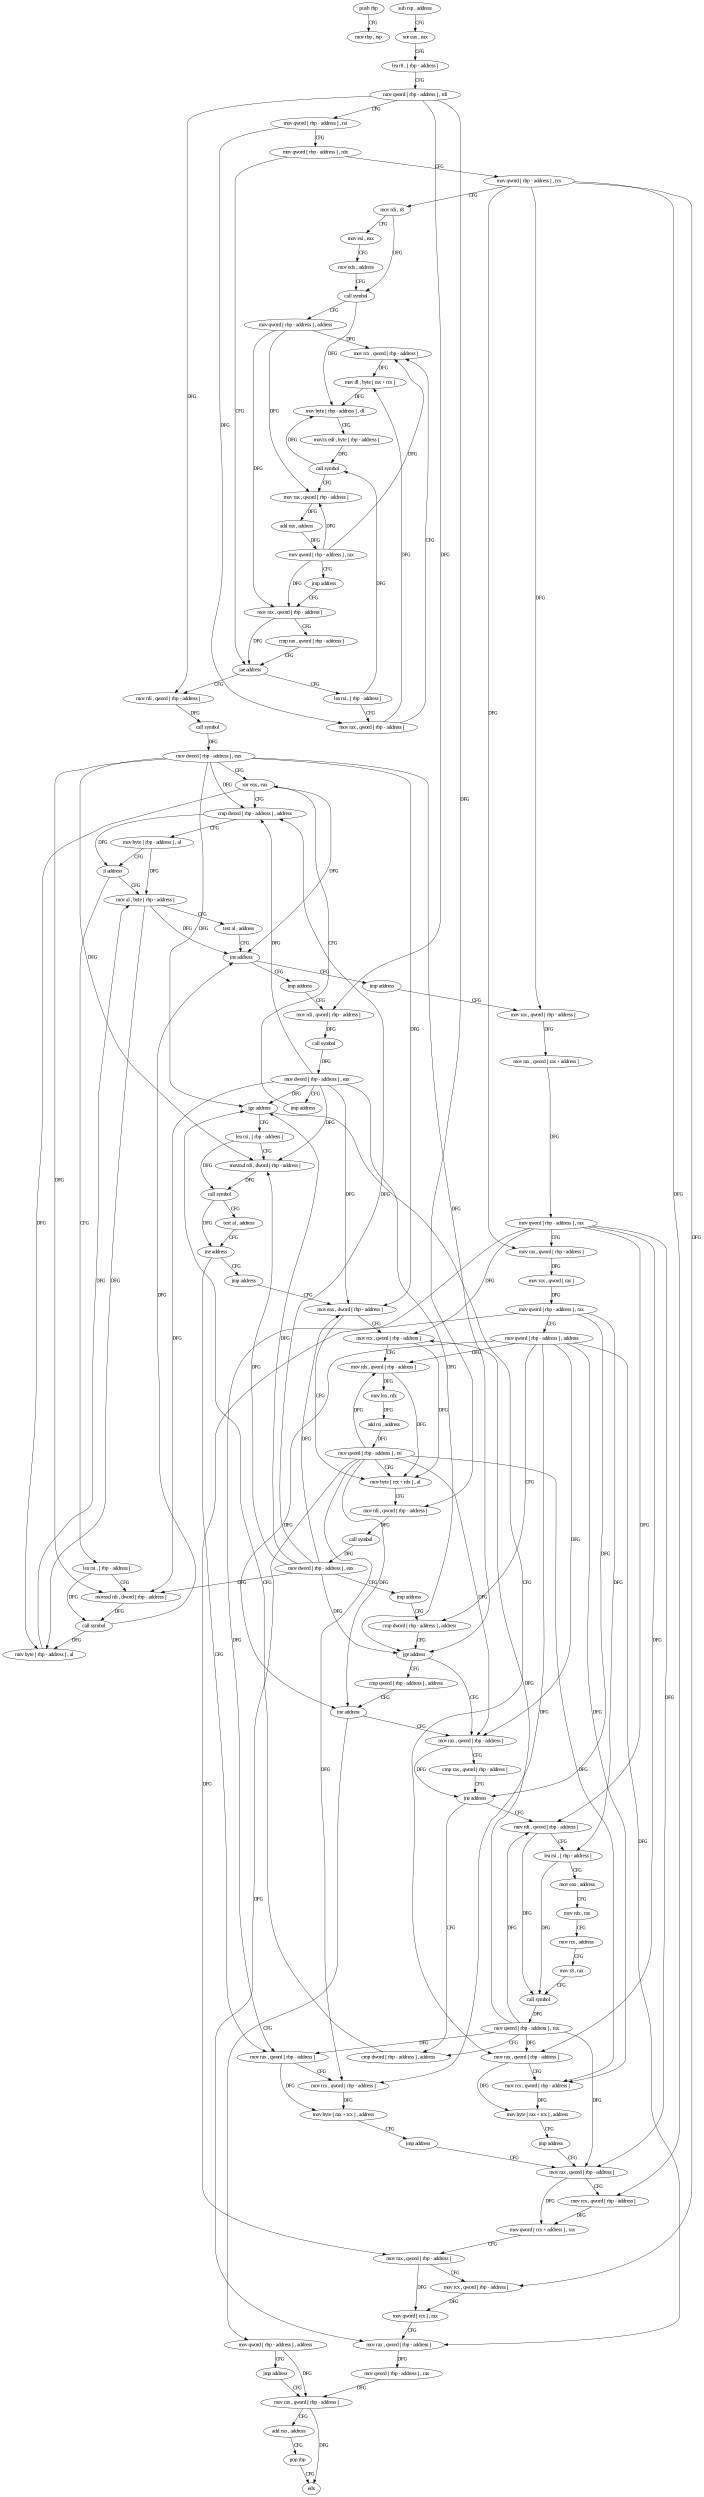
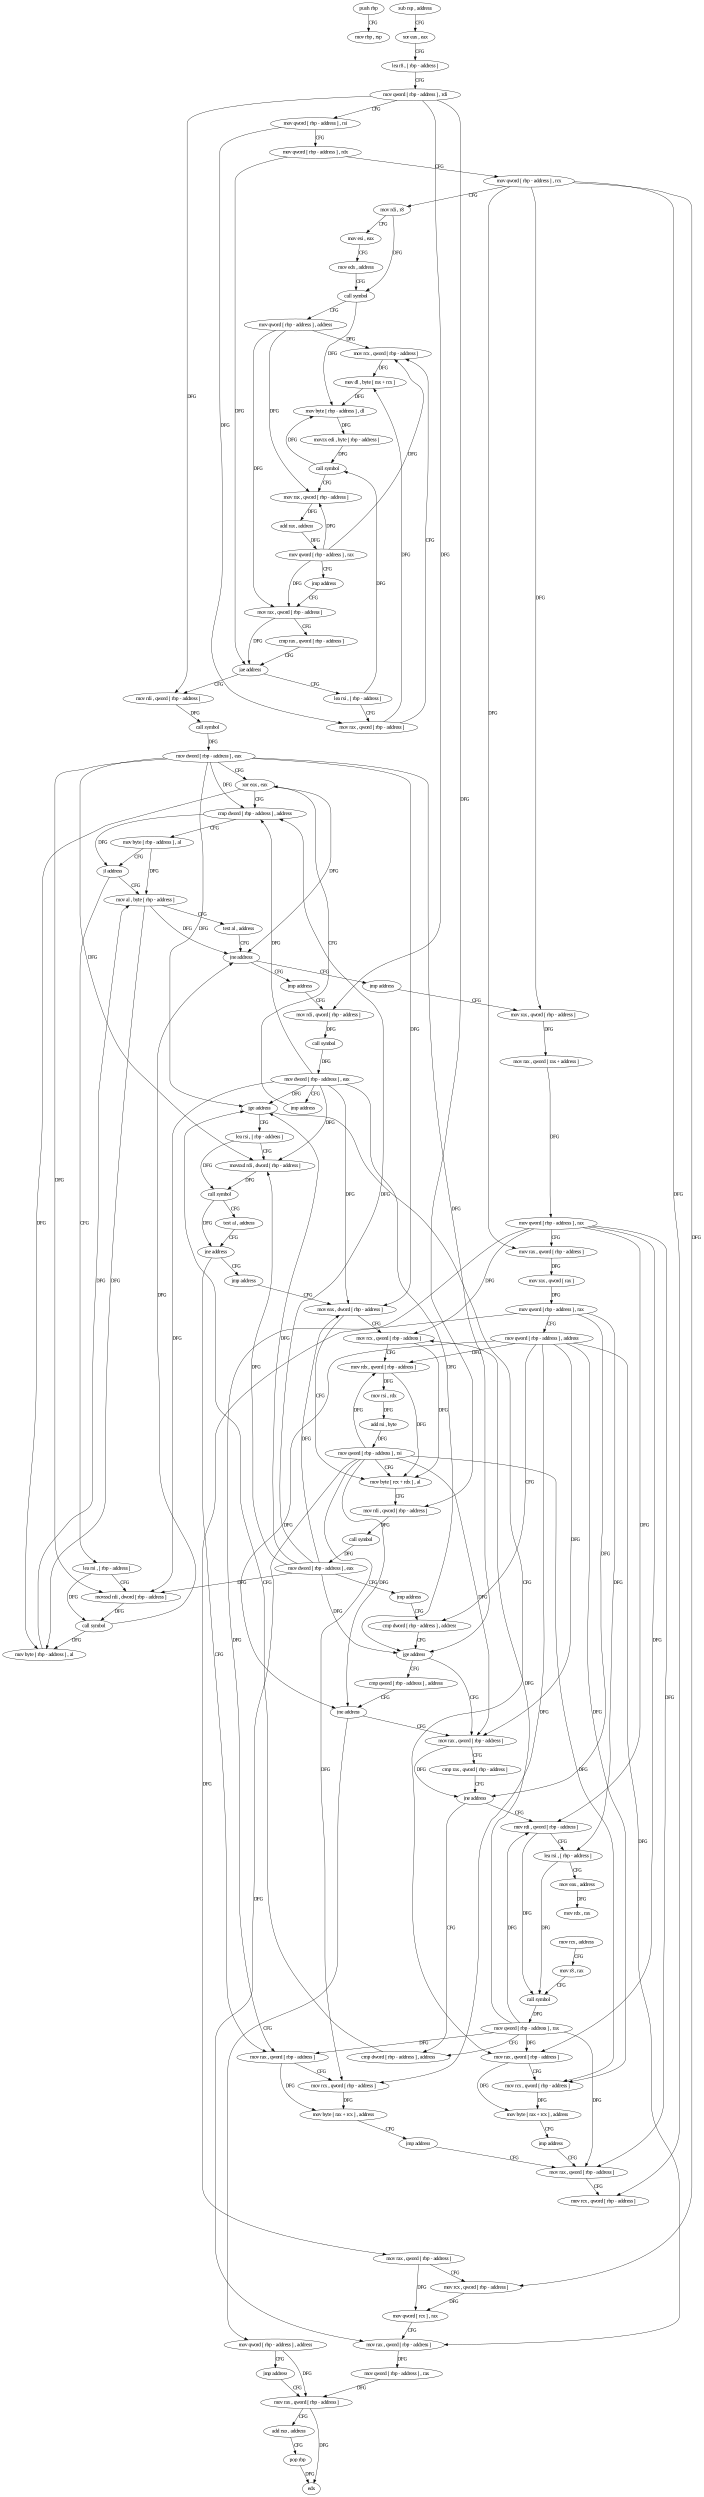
(240, 411) -> (240, 411)
(346, 426) -> (346, 426)
(384, 1396) -> (384, 1396)
(384, 1425) -> (384, 1425)
(582, 1899) -> (582, 1899)
(577, 1926) -> none
(542, 2230) -> none
(310, 2474) -> (310, 2474)
